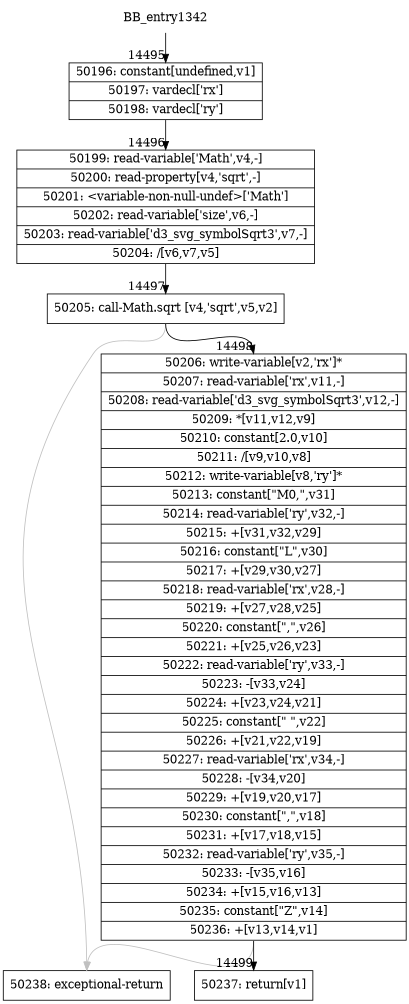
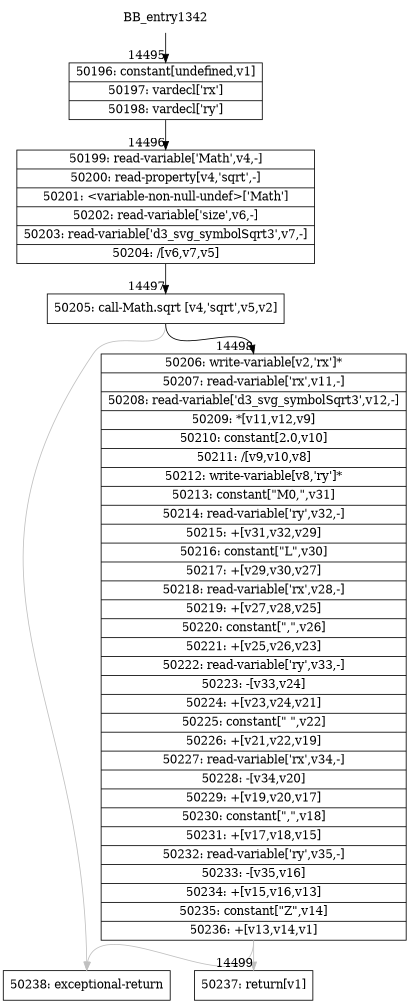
(254, 956) -> (254, 956)
